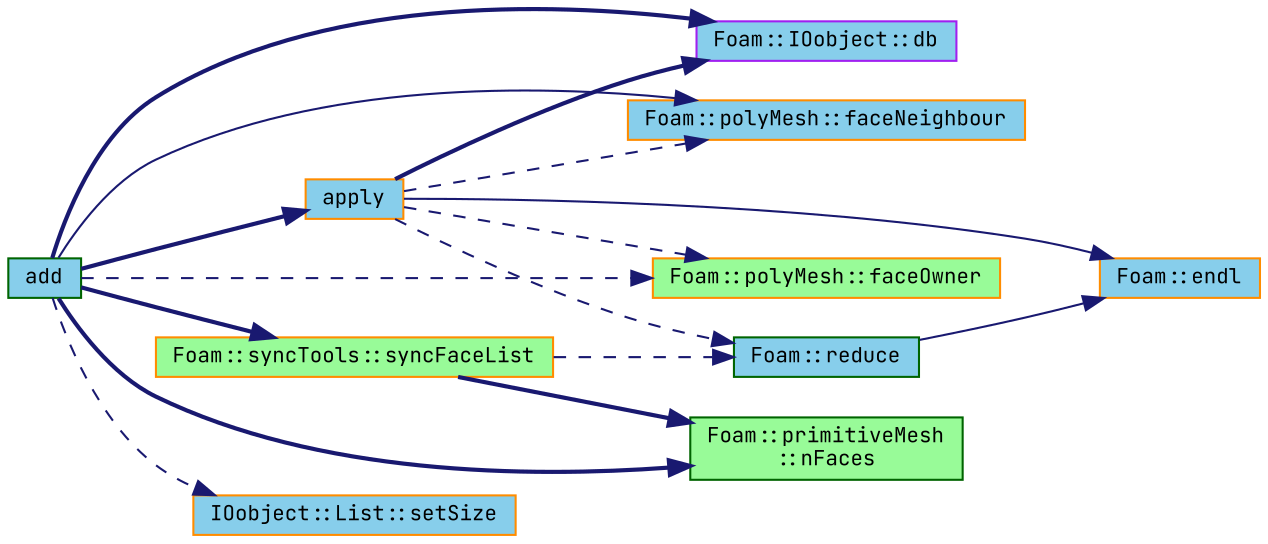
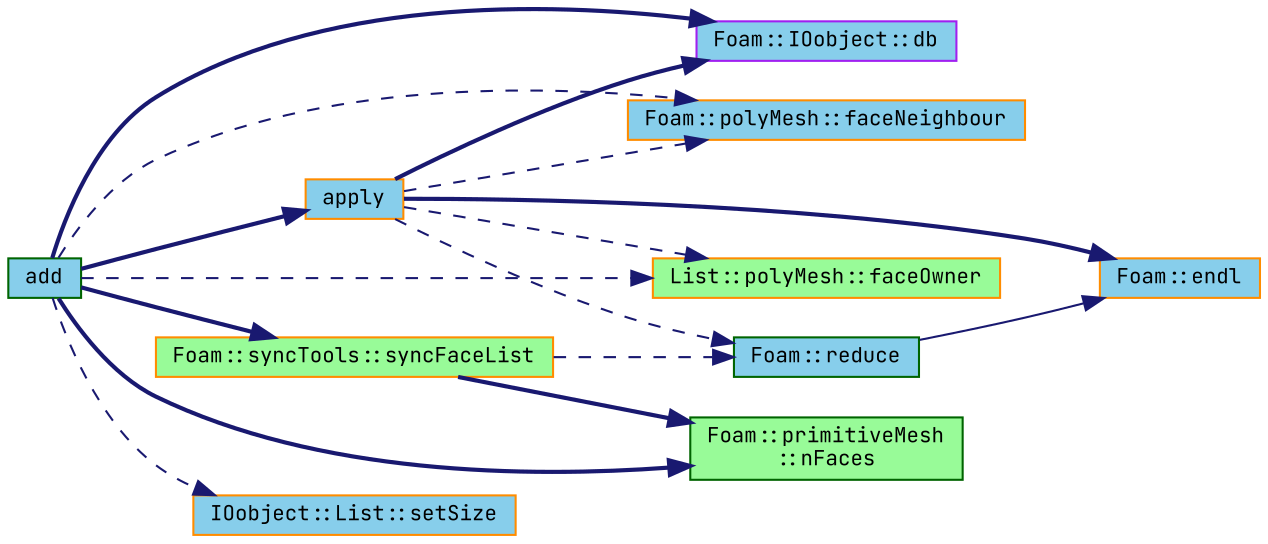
(342, 105) -> (342, 105)
(749, 210) -> (749, 210)
(826, 278) -> (826, 278)
